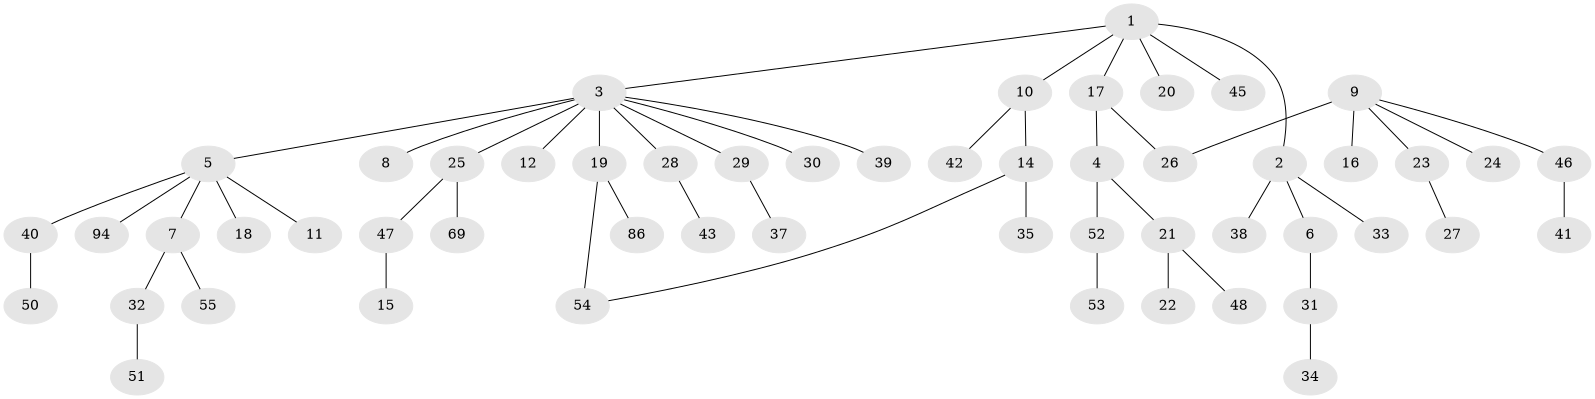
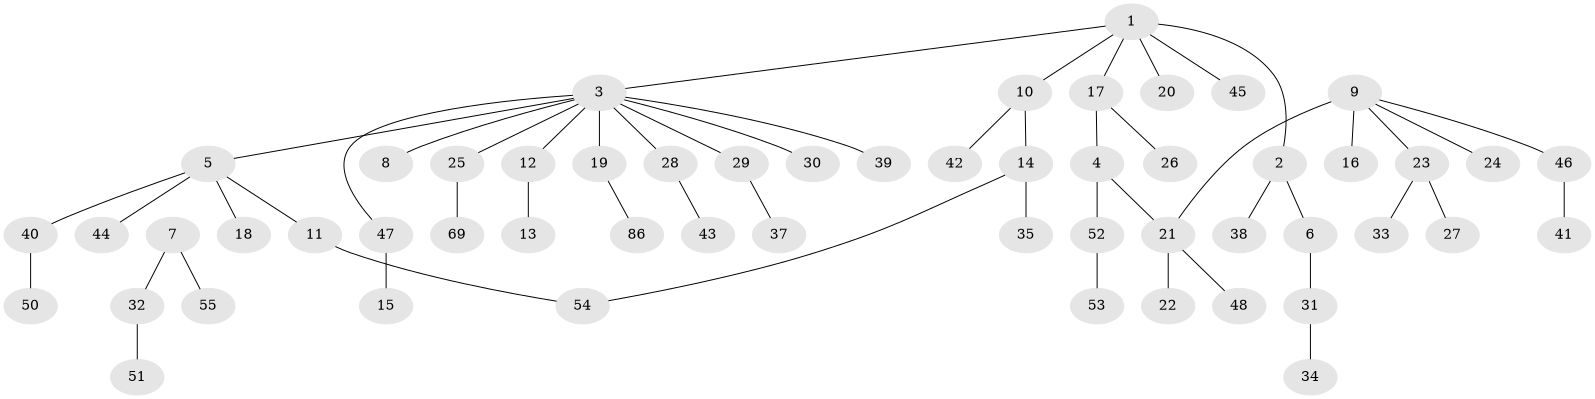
(1262, 127) -> (1244, 146)
(422, 199) -> (417, 116)
(191, 200) -> none
(1331, 200) -> (1402, 200)
(102, 235) -> (102, 235)
none -> (528, 235)
(591, 235) -> (445, 279)
